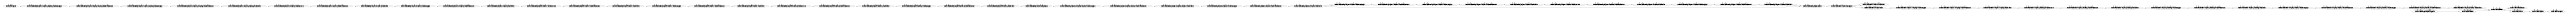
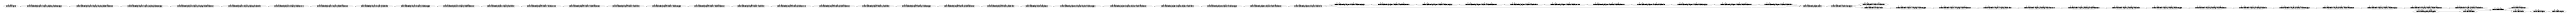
(2039, 8) -> (2039, 8)
